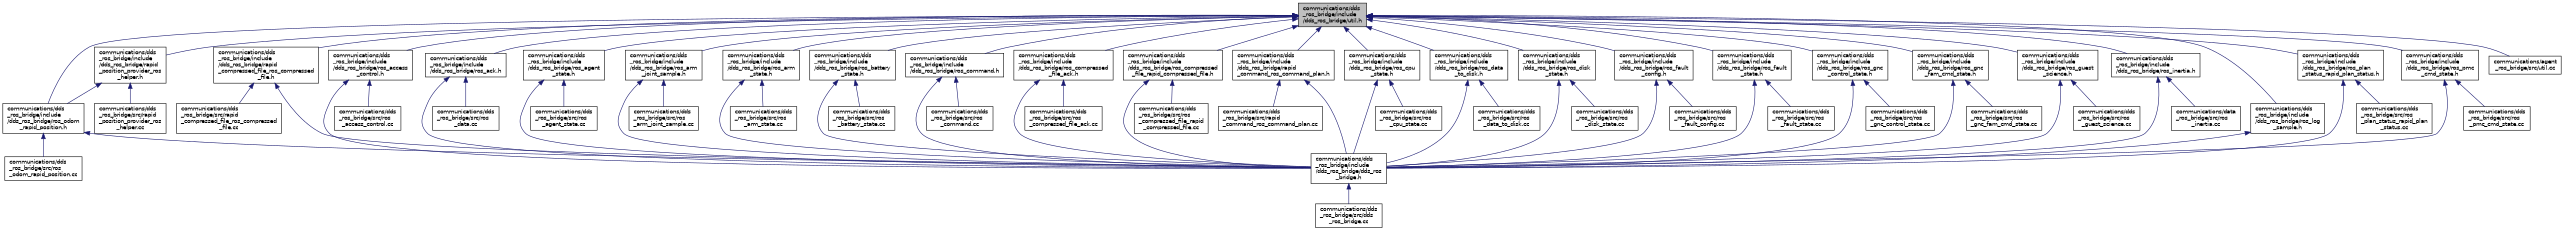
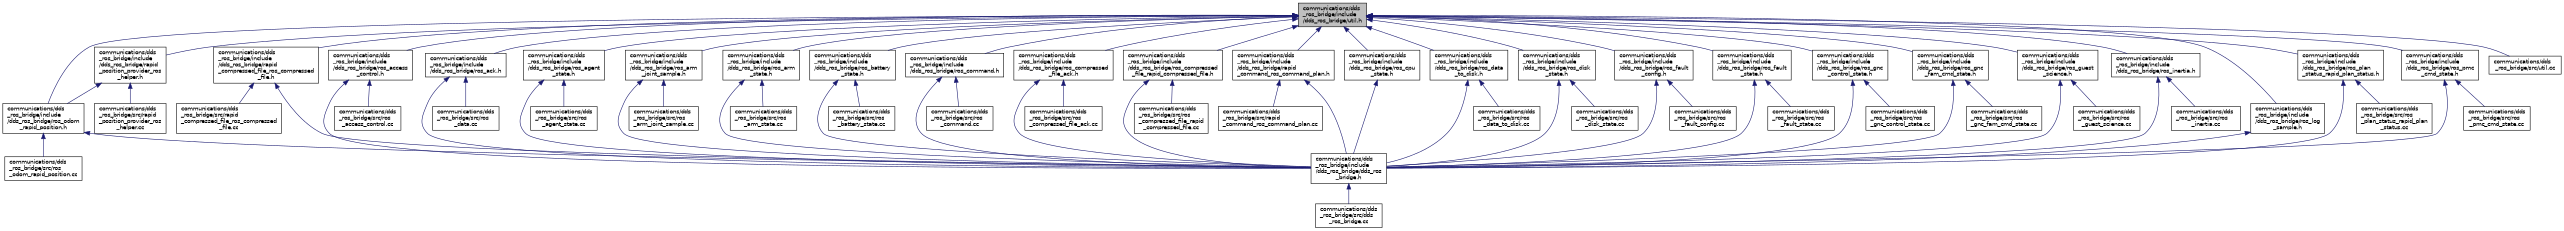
(2525, 65) -> (2525, 65)
(1409, 118) -> none
(2206, 118) -> (2206, 118)
